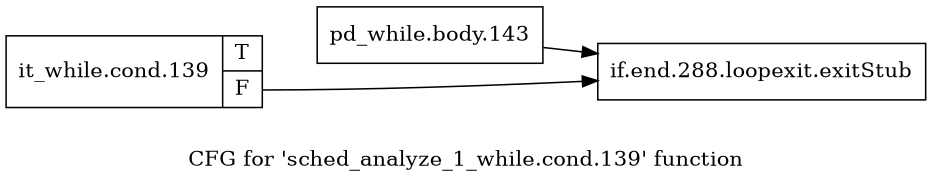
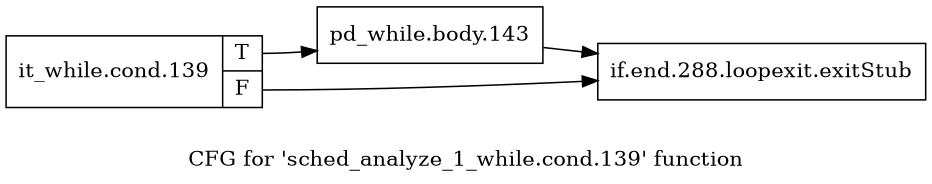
none -> (282, 53)
